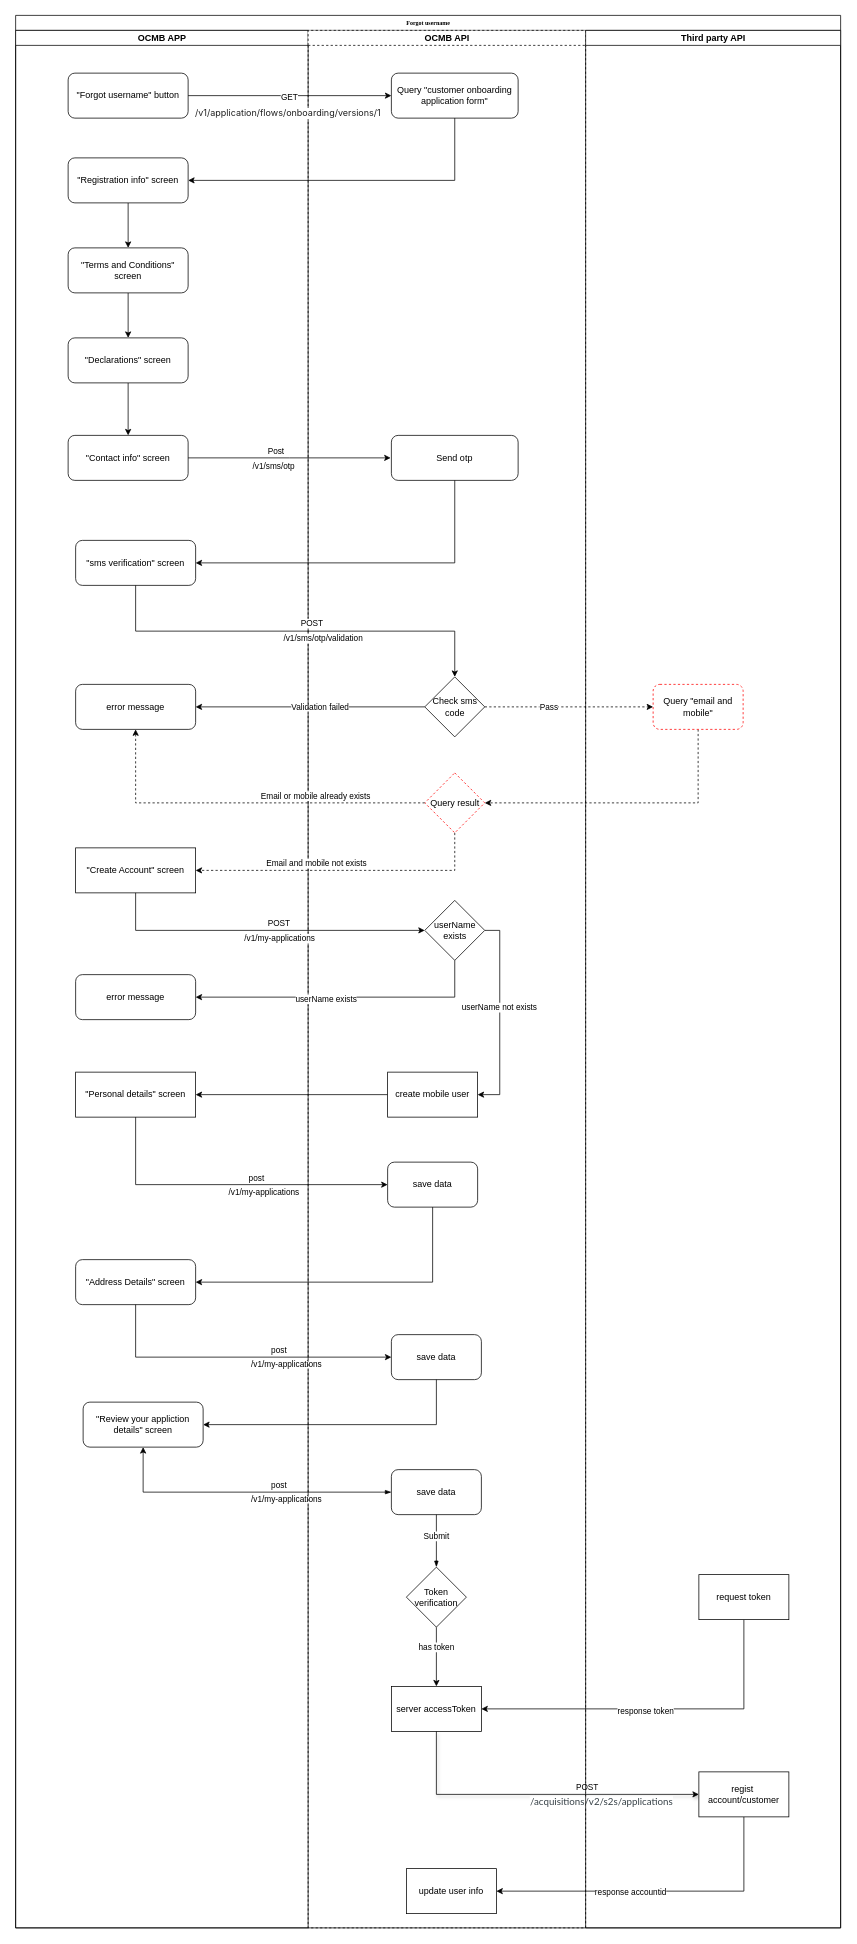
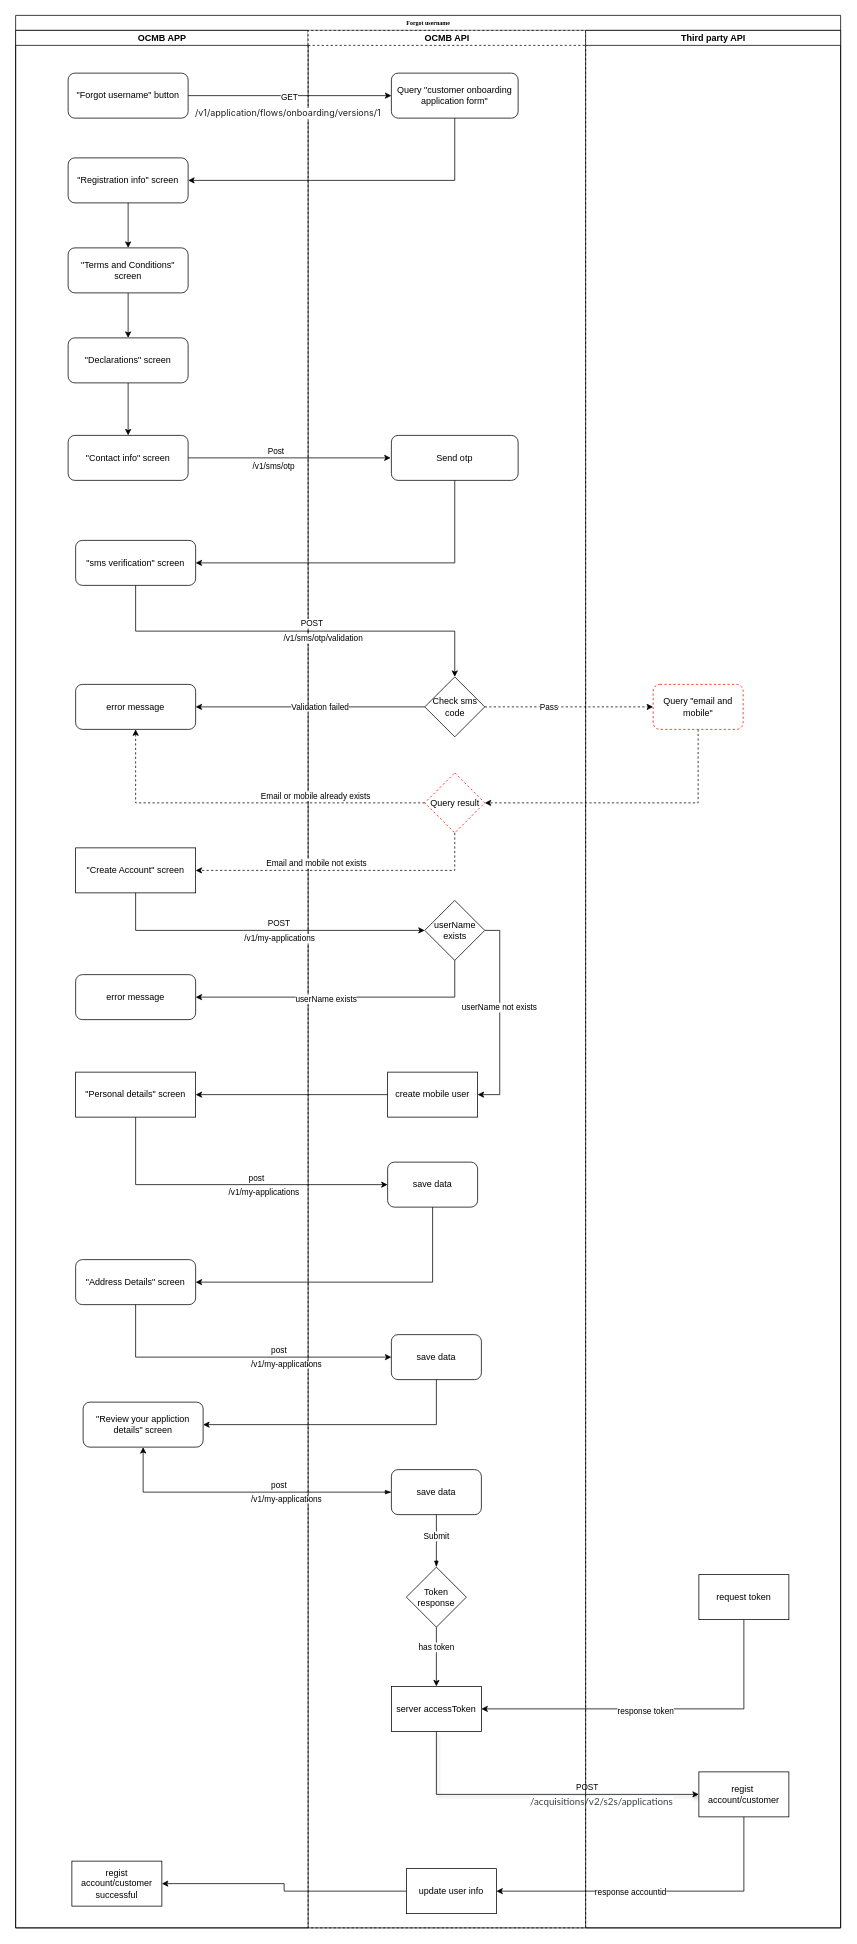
(436, 1597) -> (436, 1597)
none -> (117, 1884)
none -> (230, 1884)
